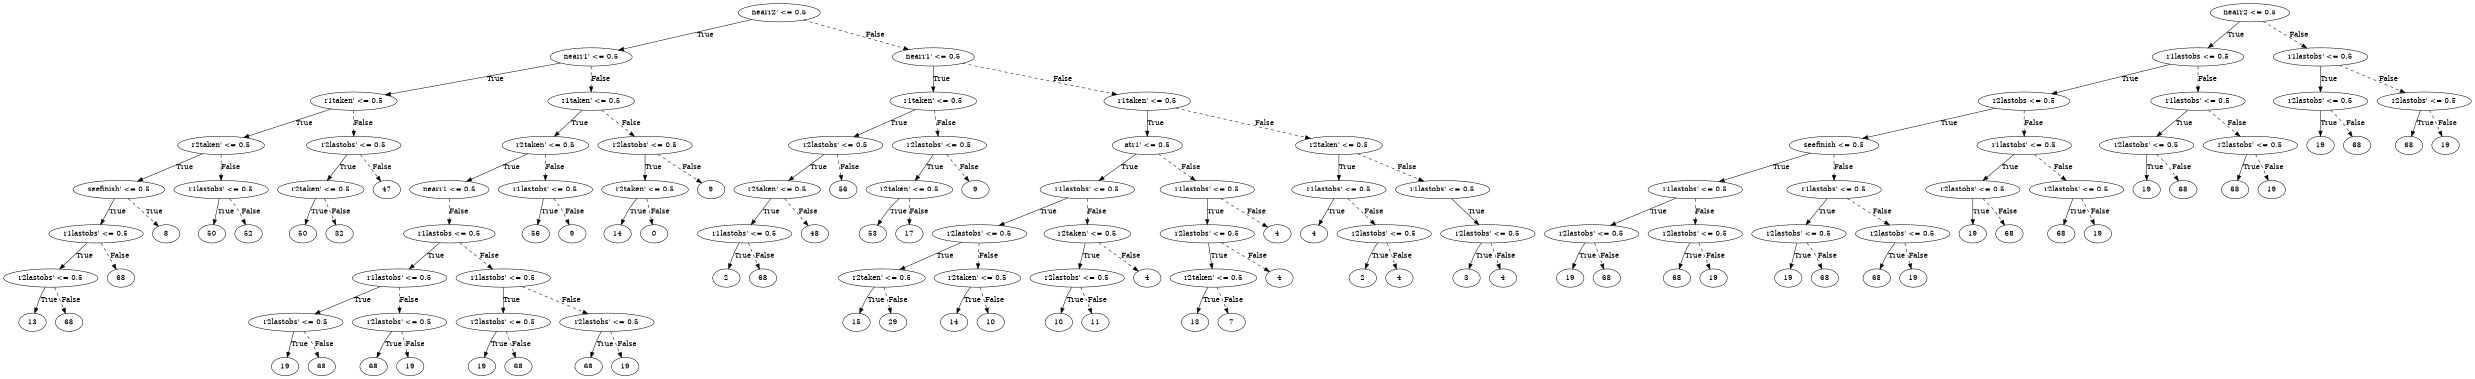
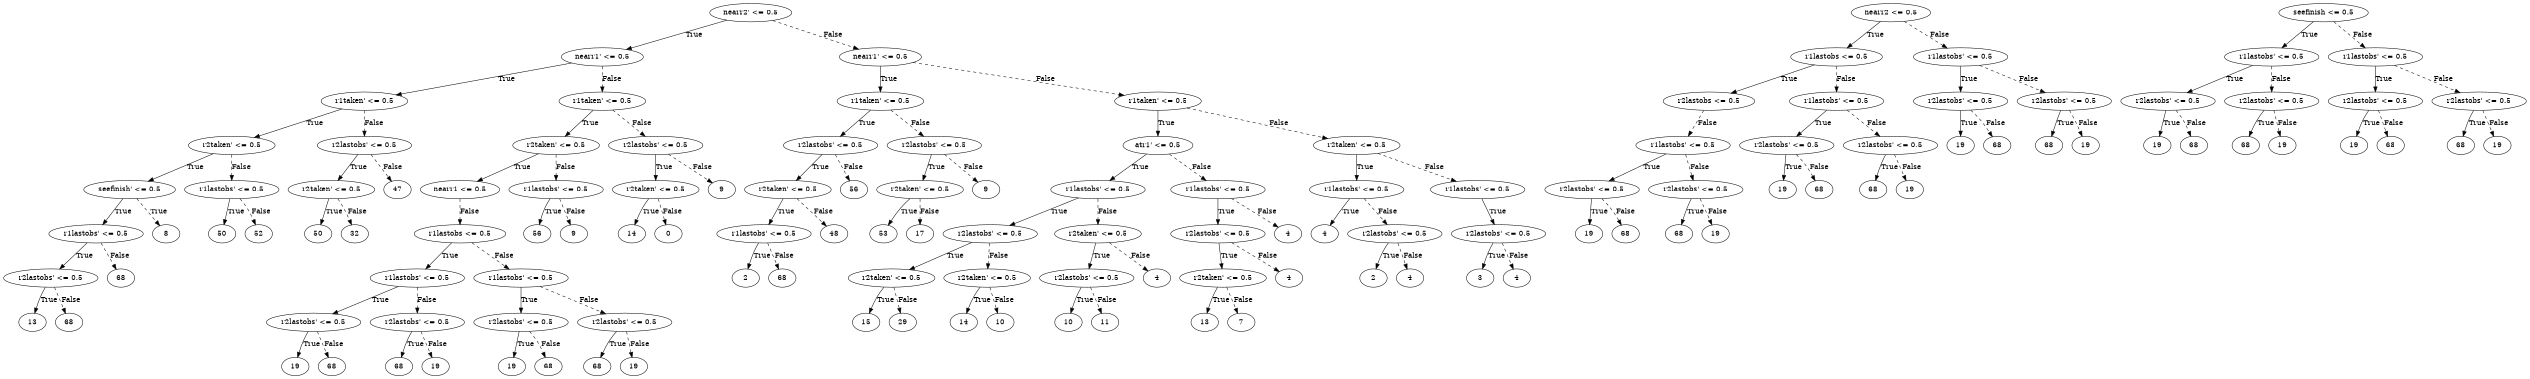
(1931, 123) -> none
